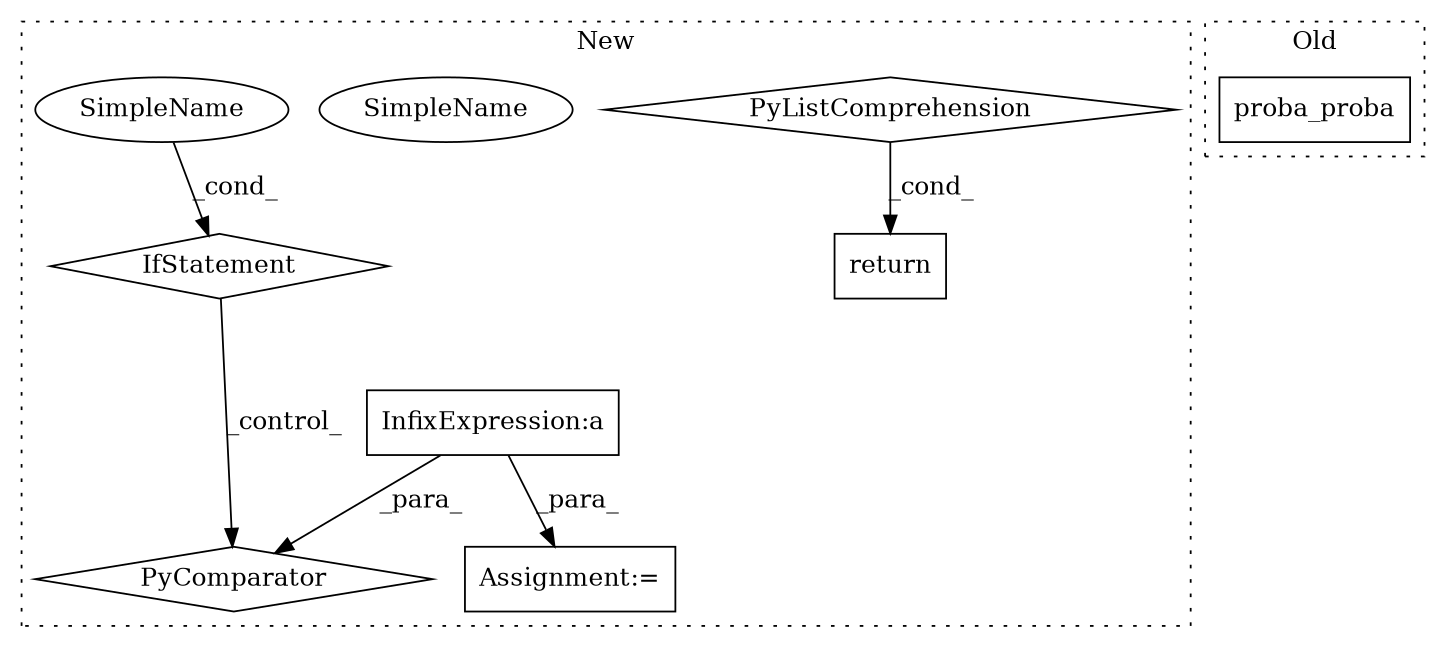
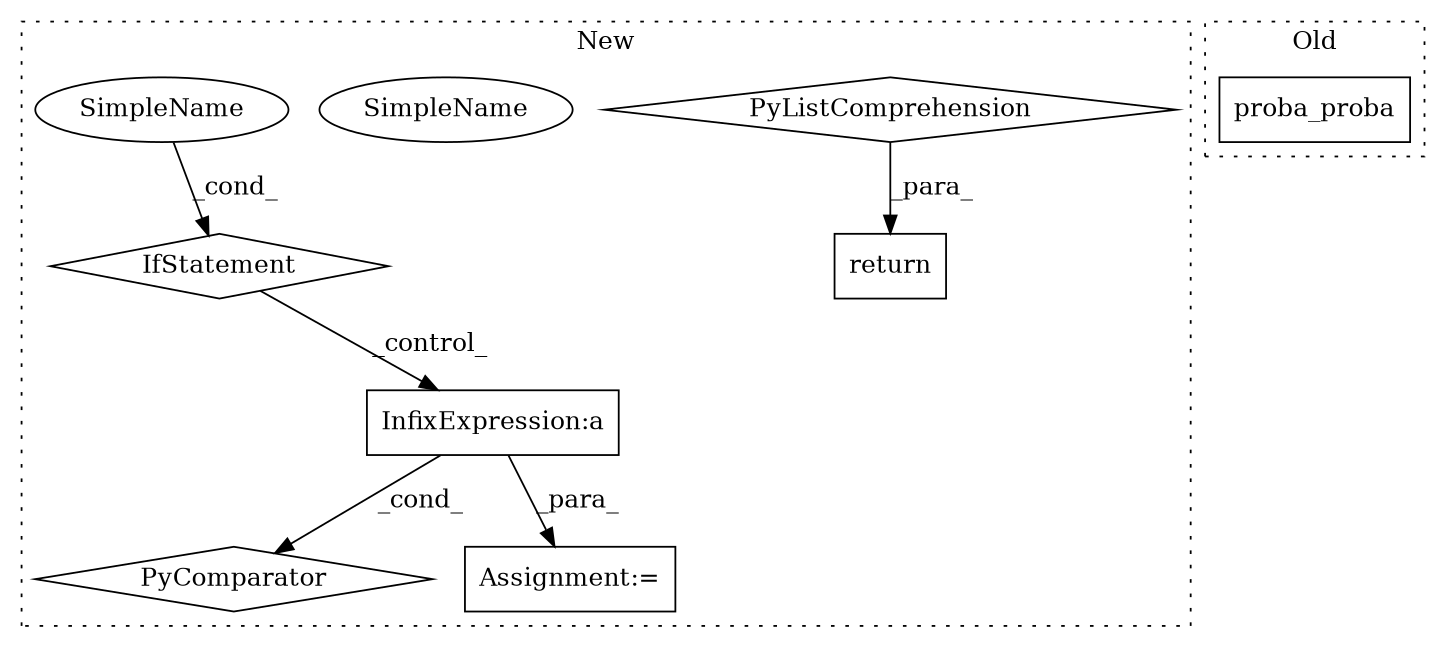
(932, 188) -> (932, 188)
(226, 414) -> (341, 336)
(421, 501) -> (421, 501)
